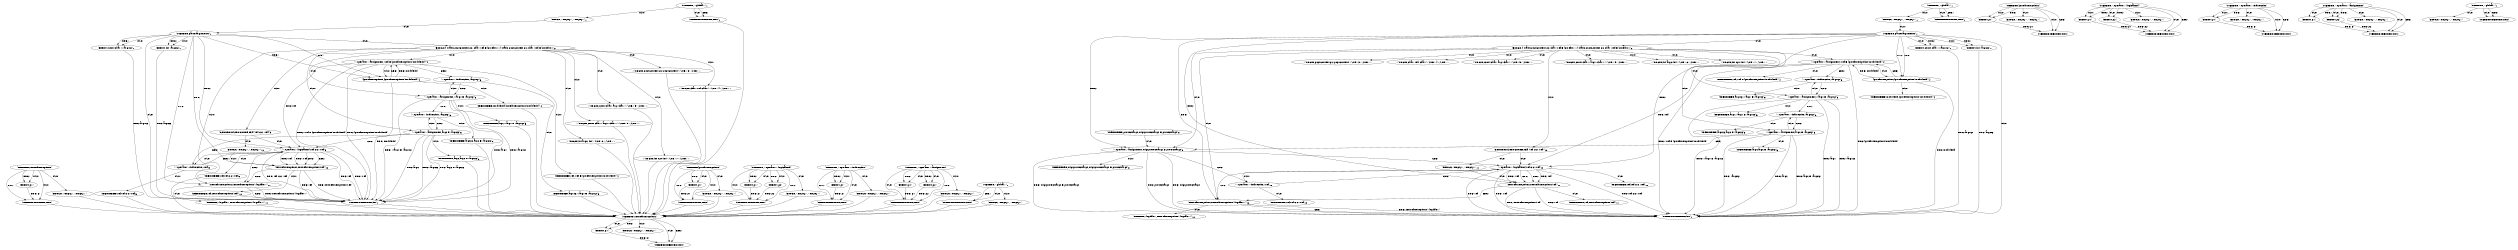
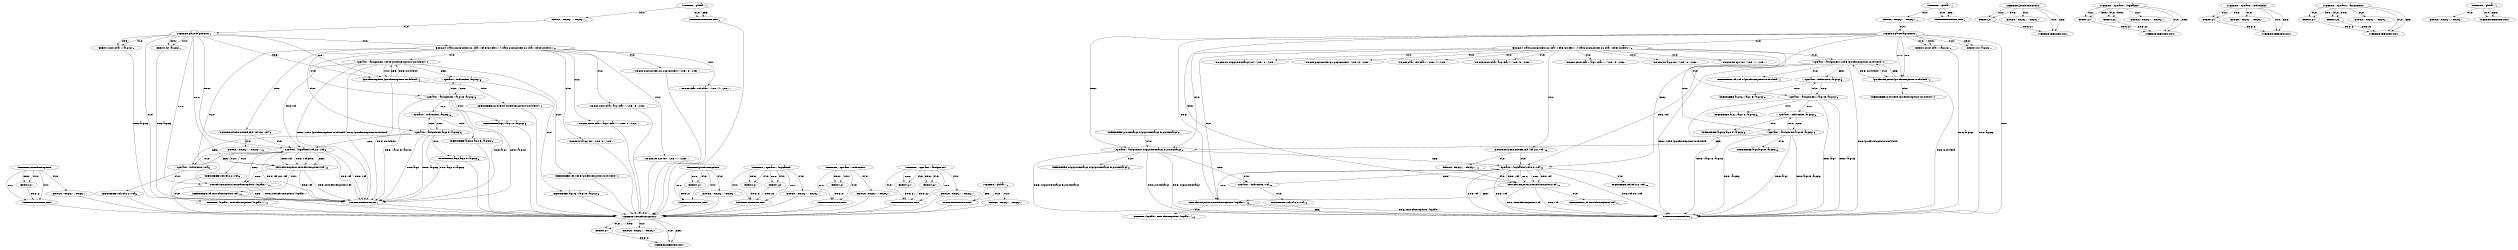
none -> (1245, 62)
